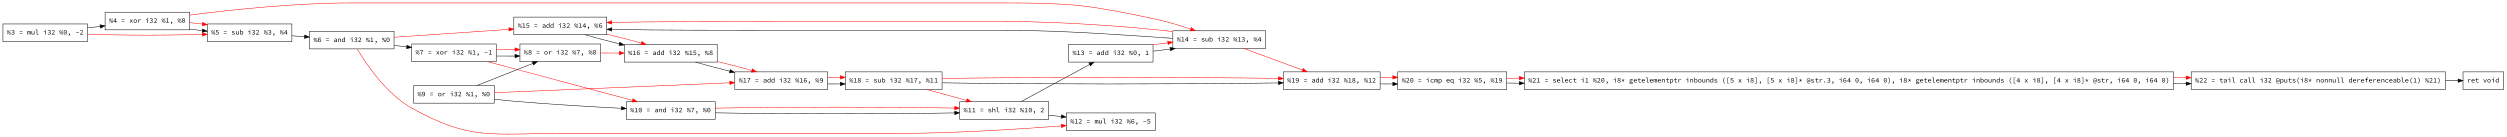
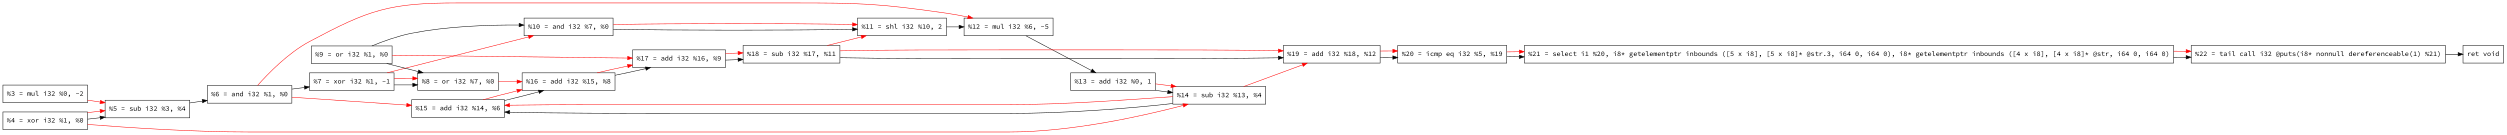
(94, 27) -> none
(1048, 87) -> (1059, 53)
